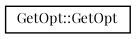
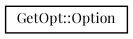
(68, 20) -> (66, 20)
